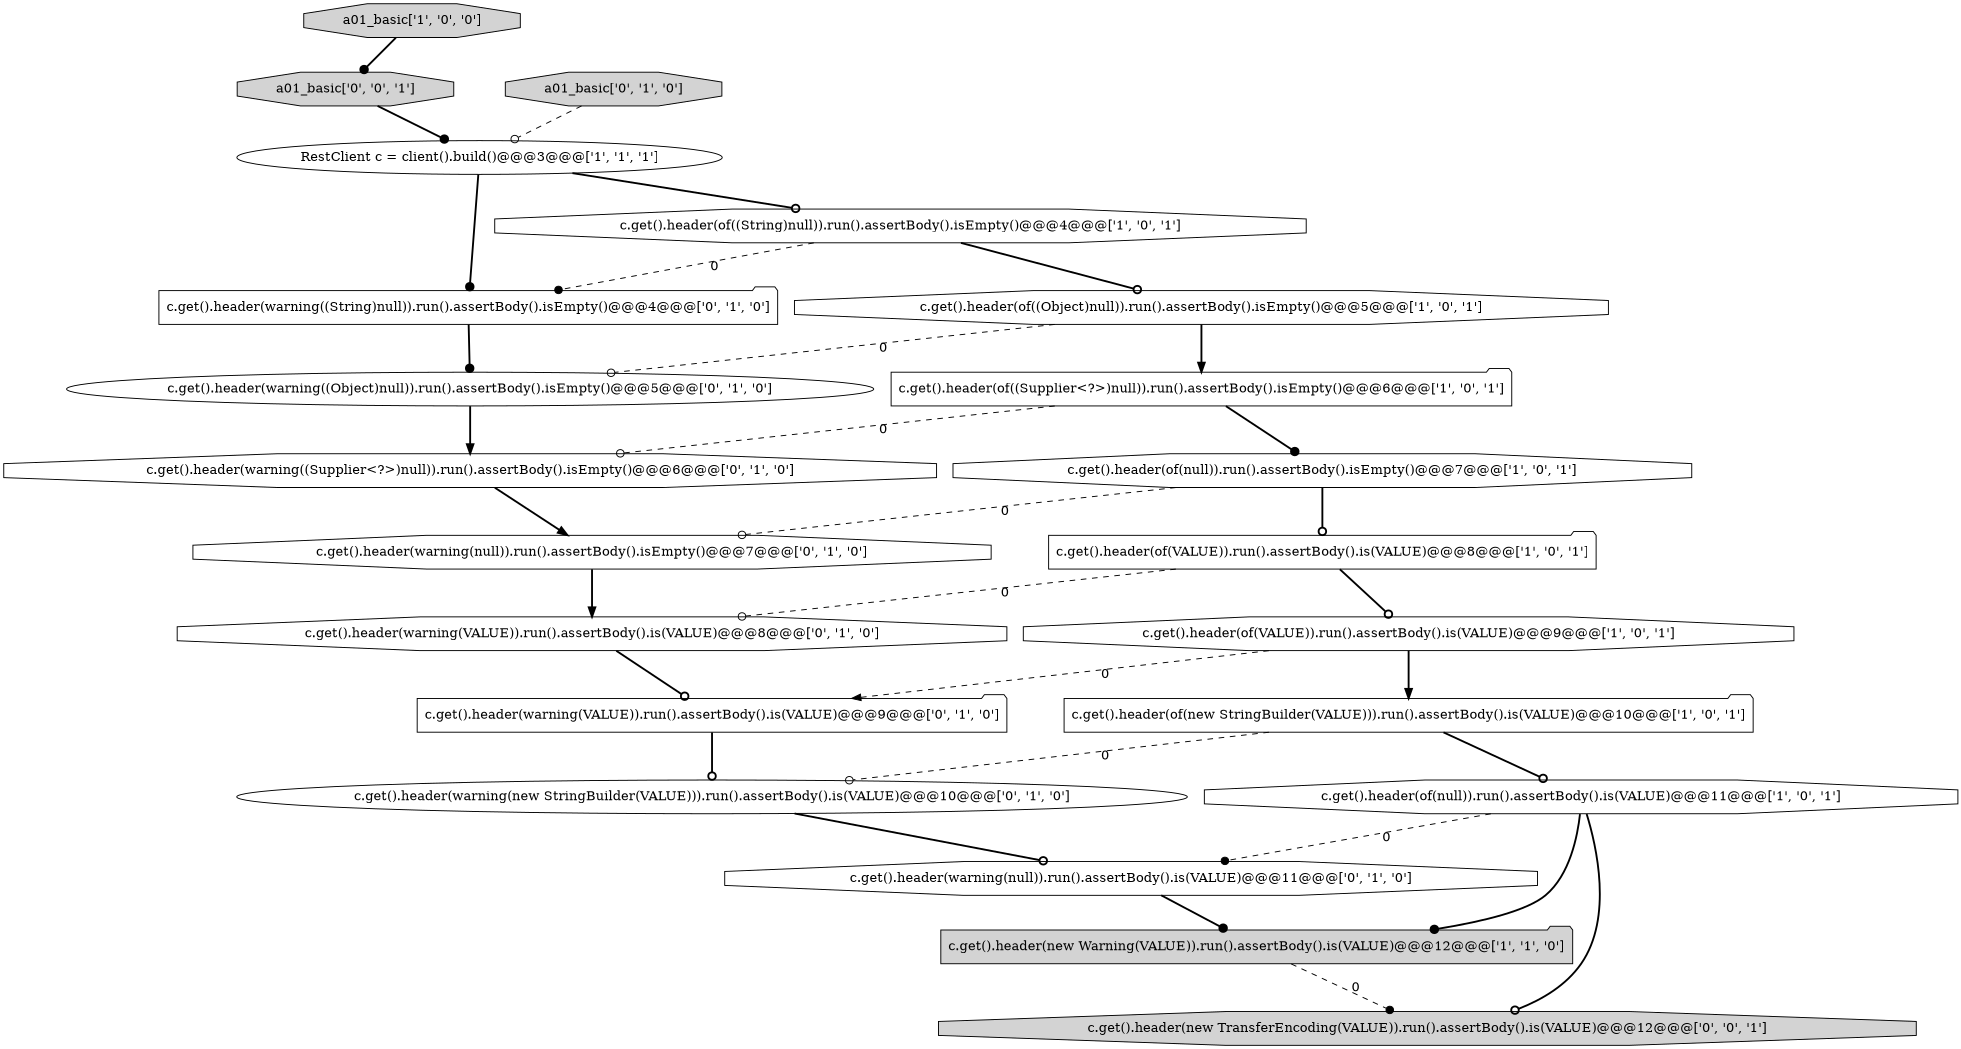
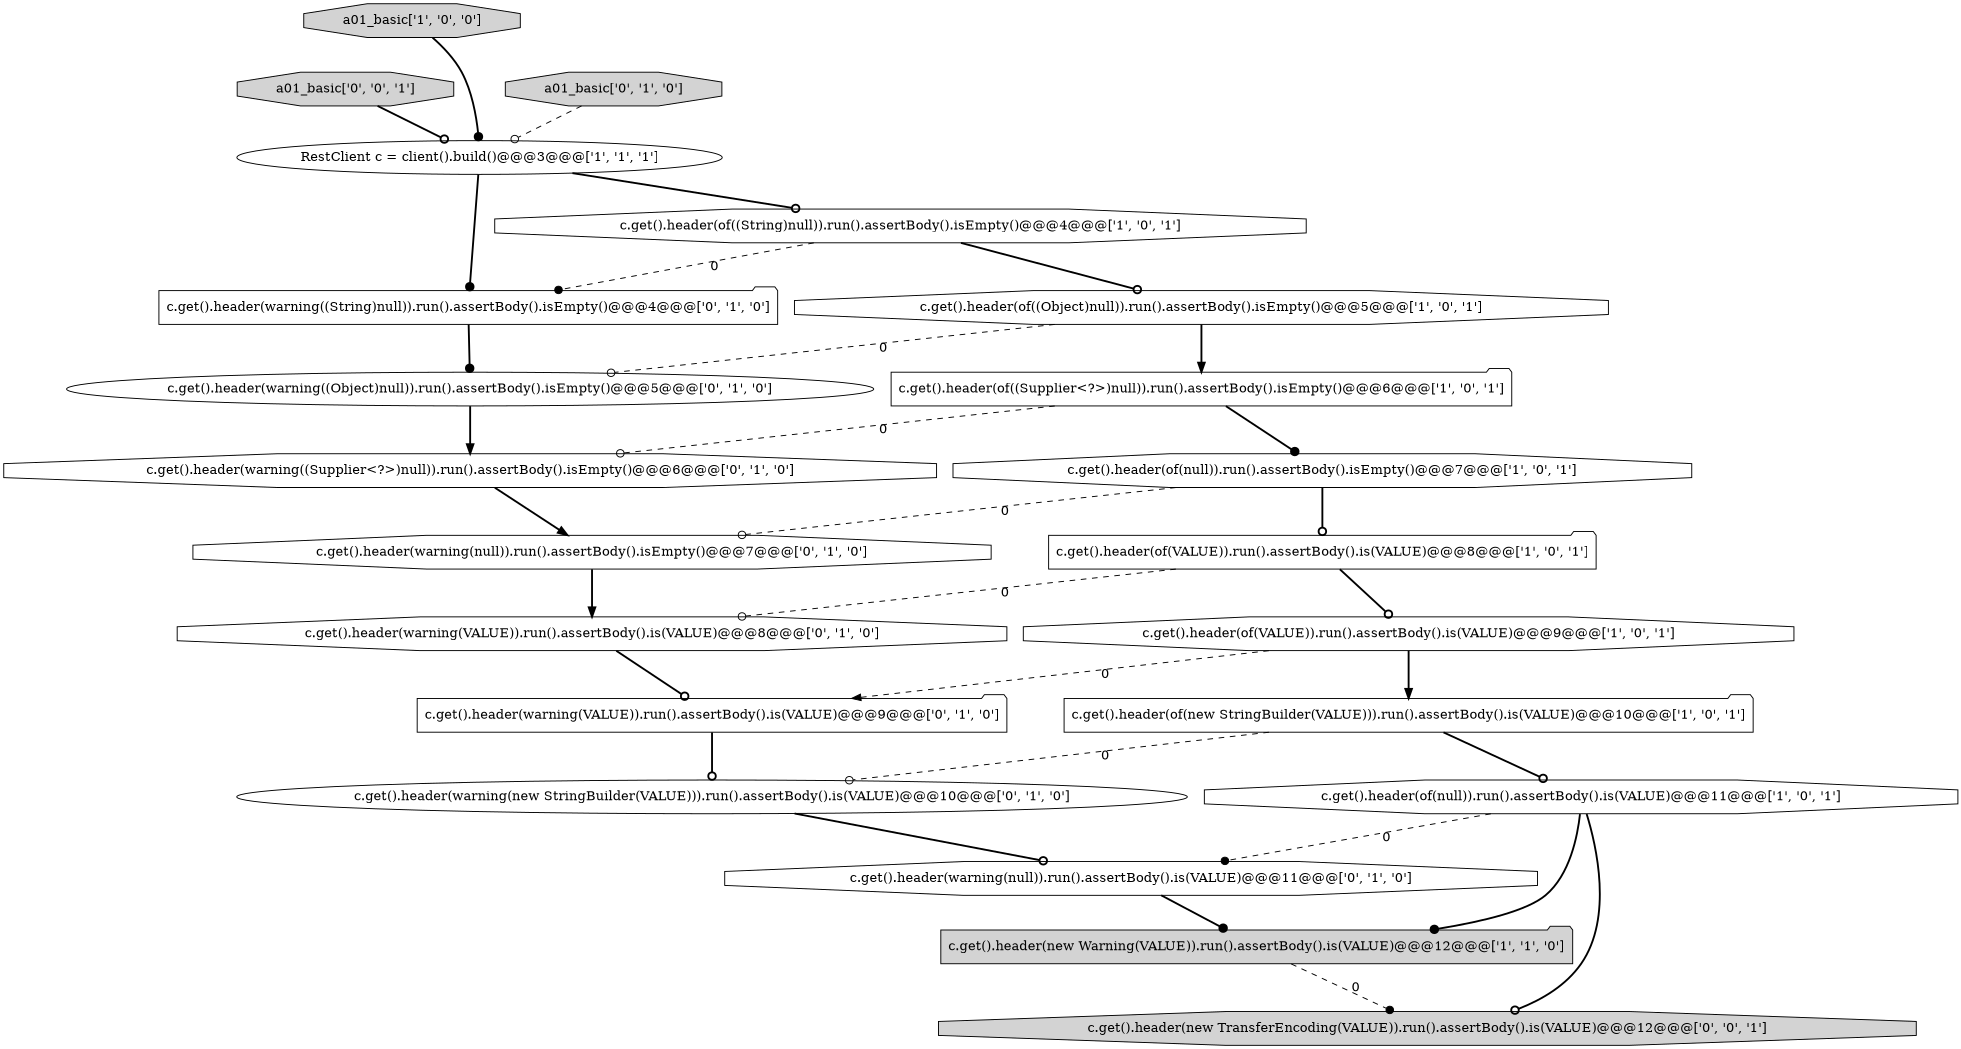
(381, 52) -> (466, 80)
(409, 122) -> (409, 122)
